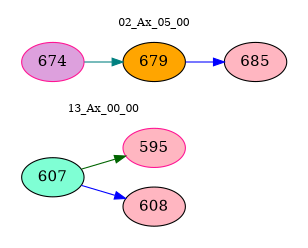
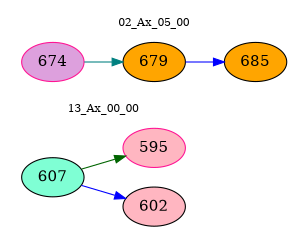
(256, 62) -> (256, 62)
(154, 207) -> (154, 207)
